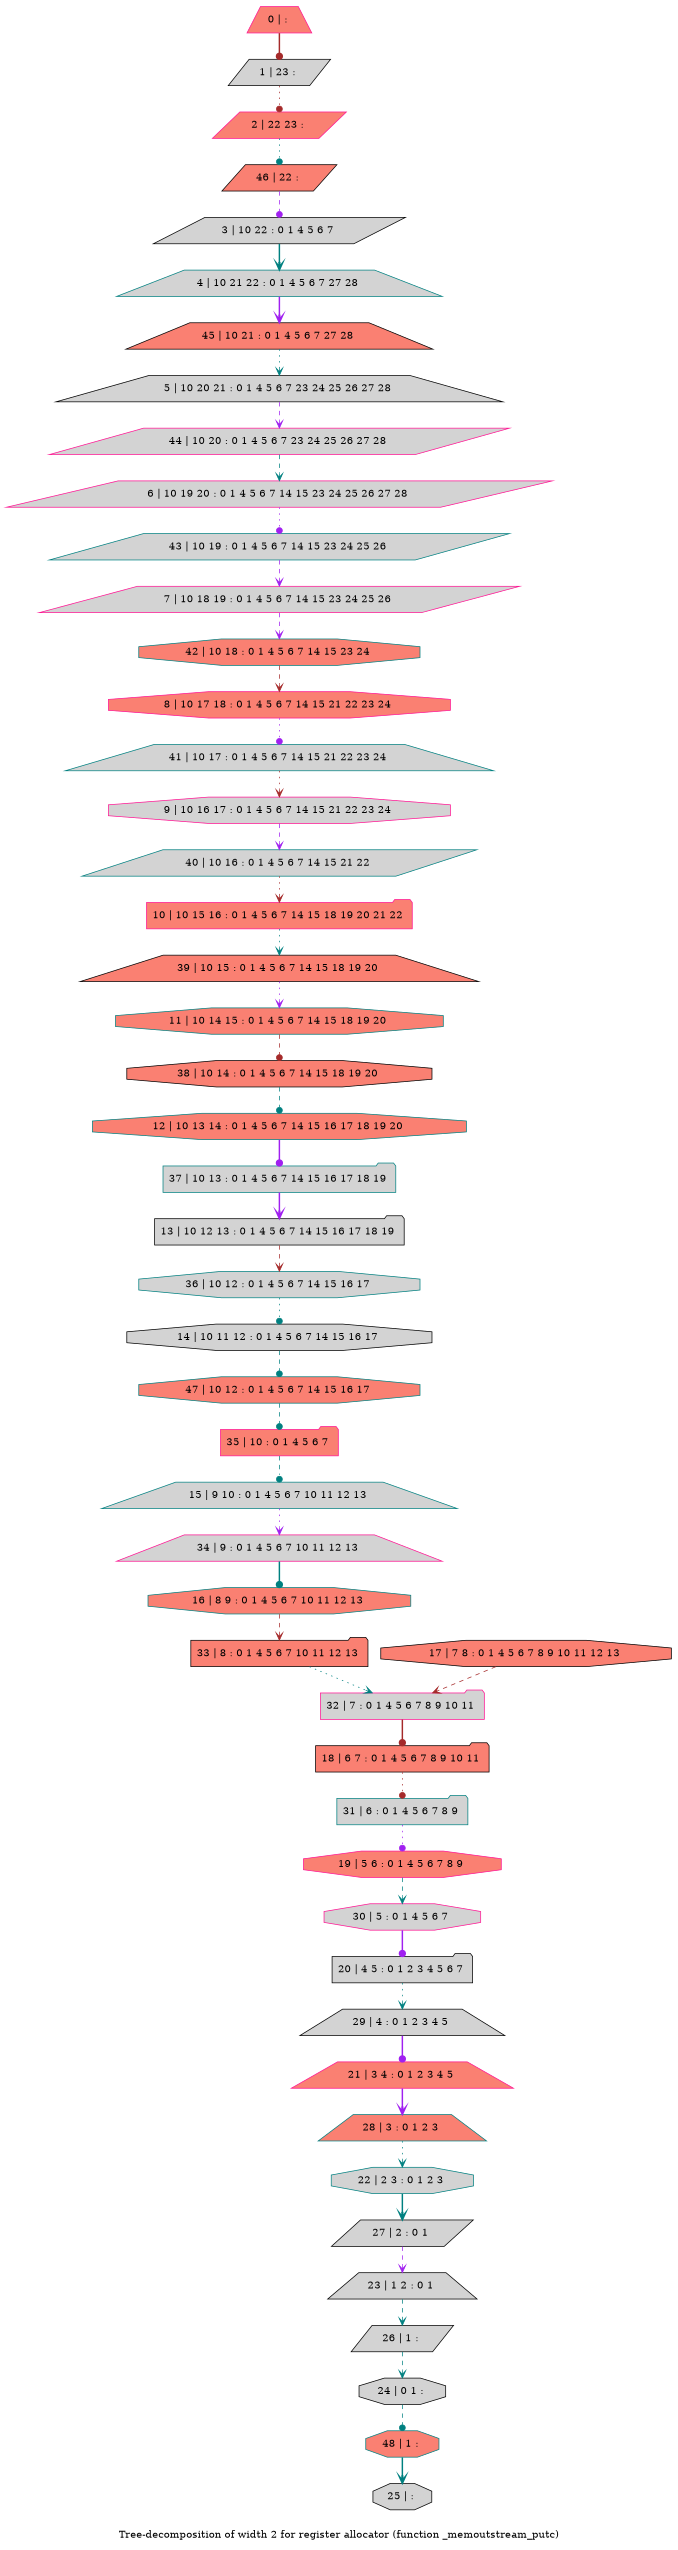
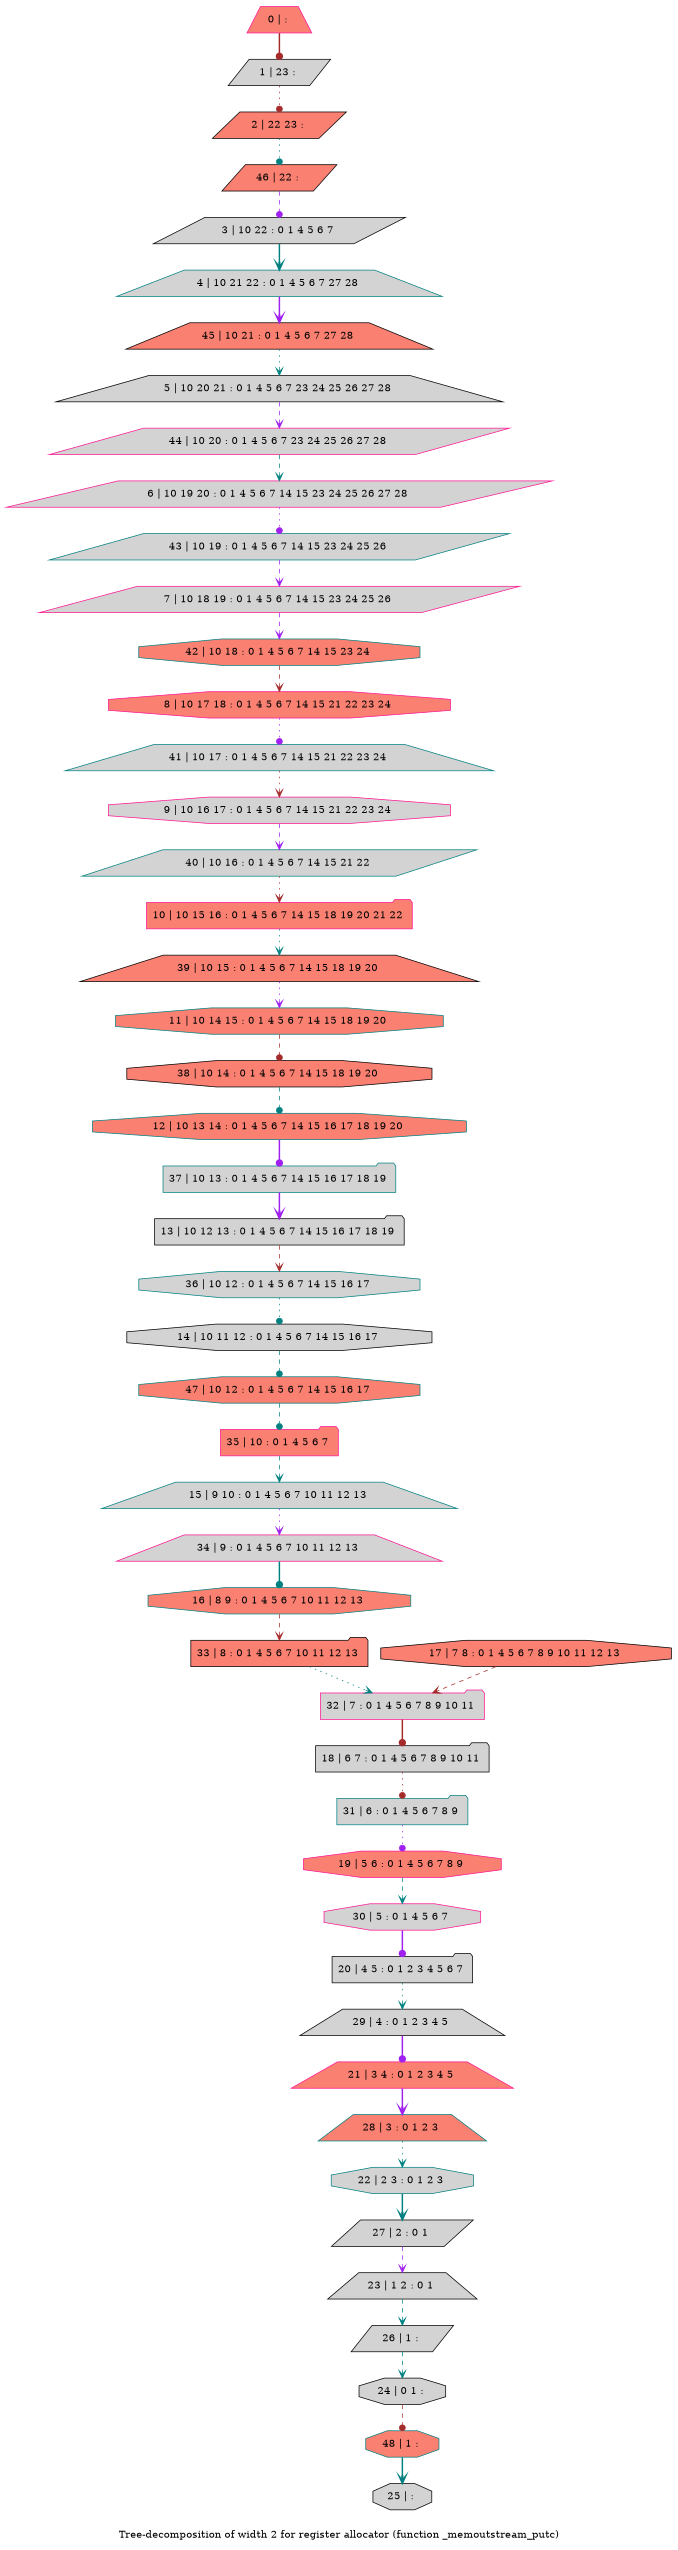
(279, 125) -> (279, 125)
(279, 1465) -> (279, 1465)
(402, 1759) -> (402, 1759)
(402, 2415) -> (402, 2415)
